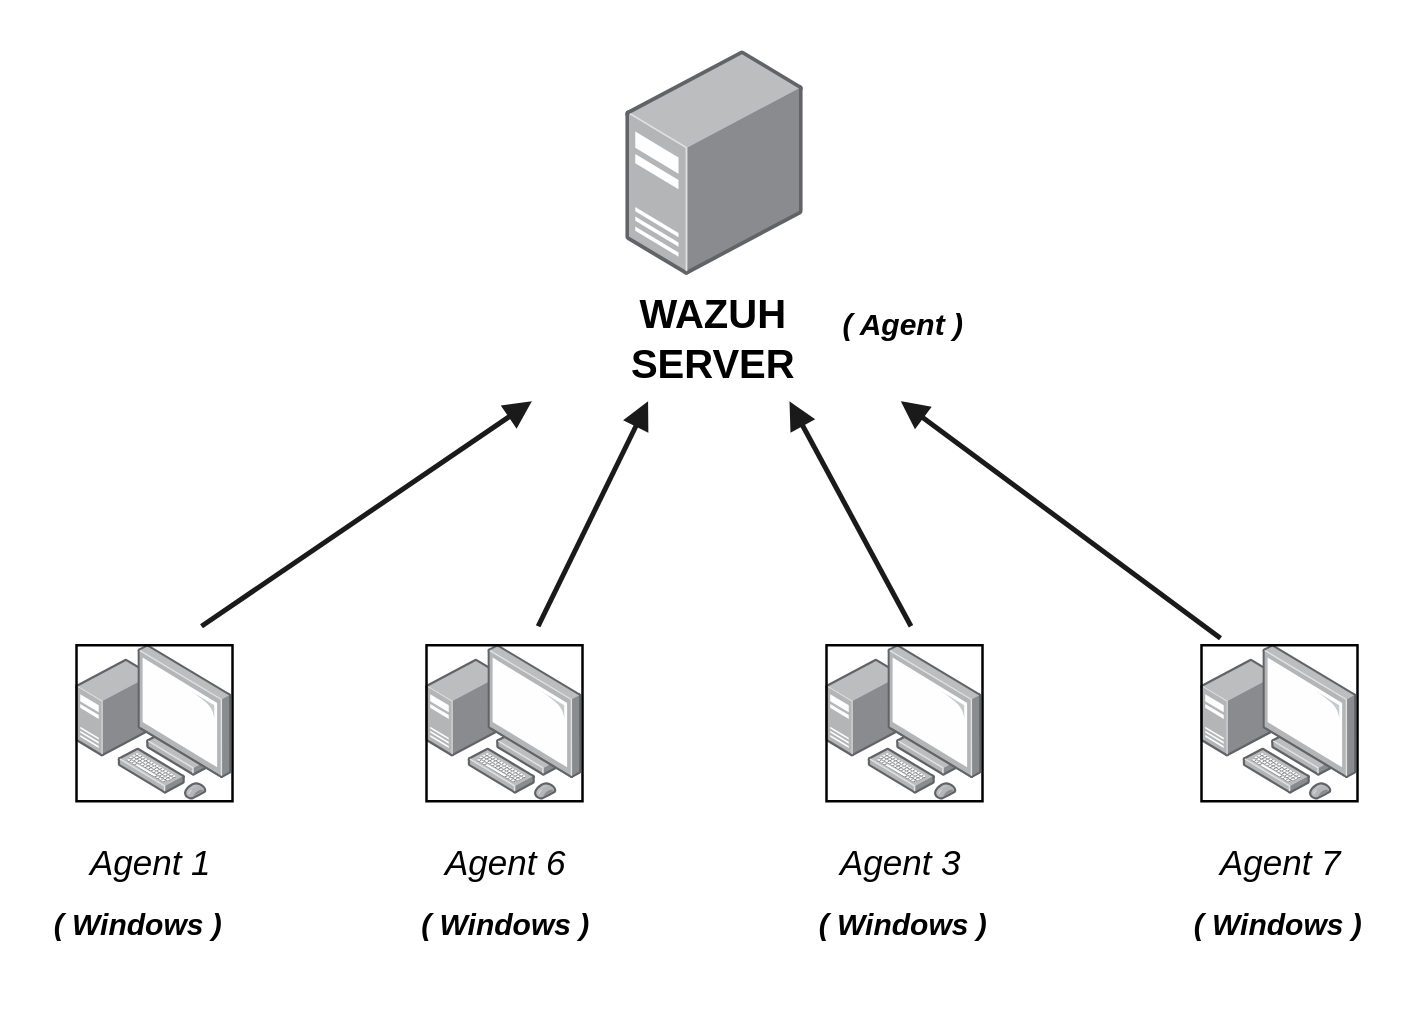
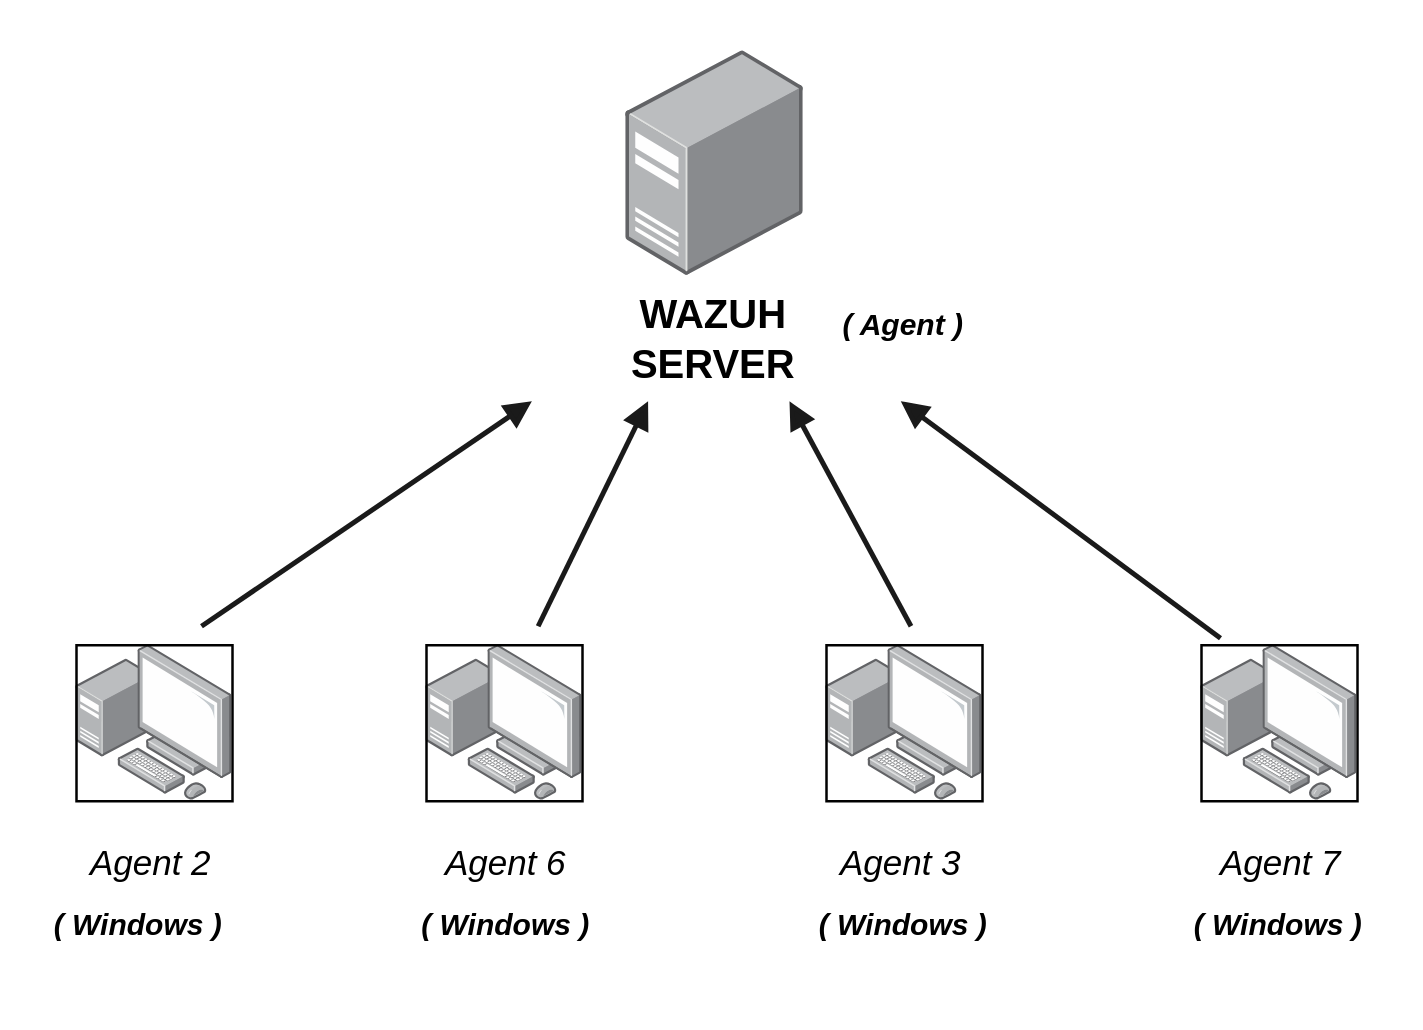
(151, 864) -> (151, 864)
